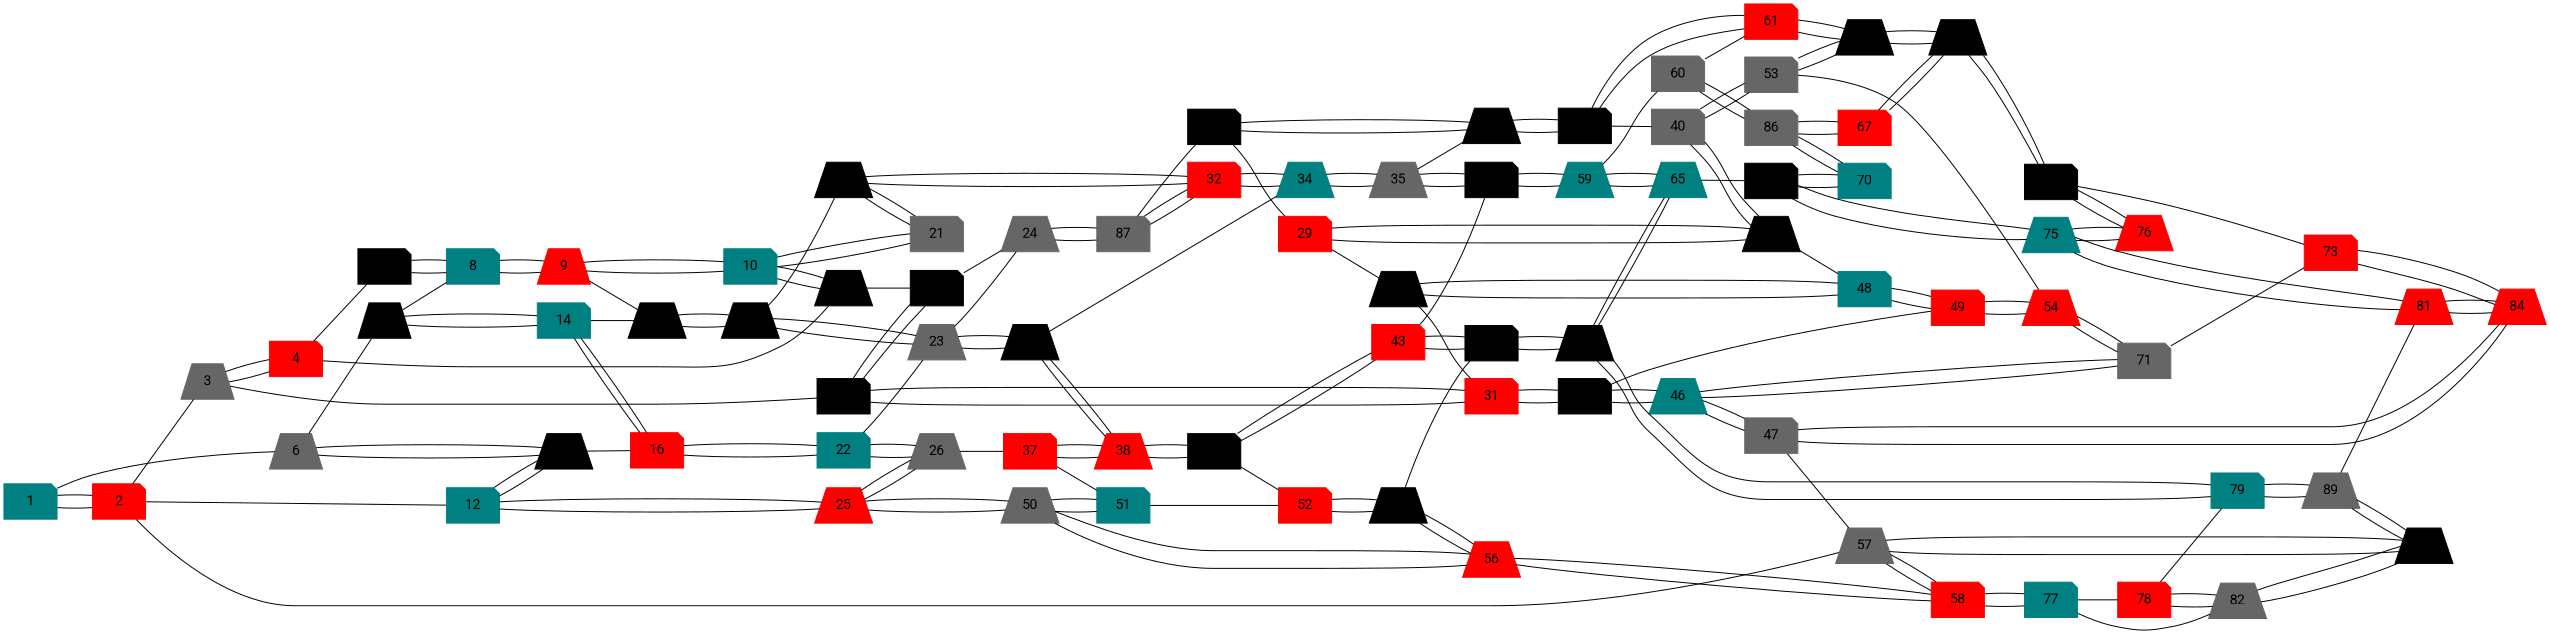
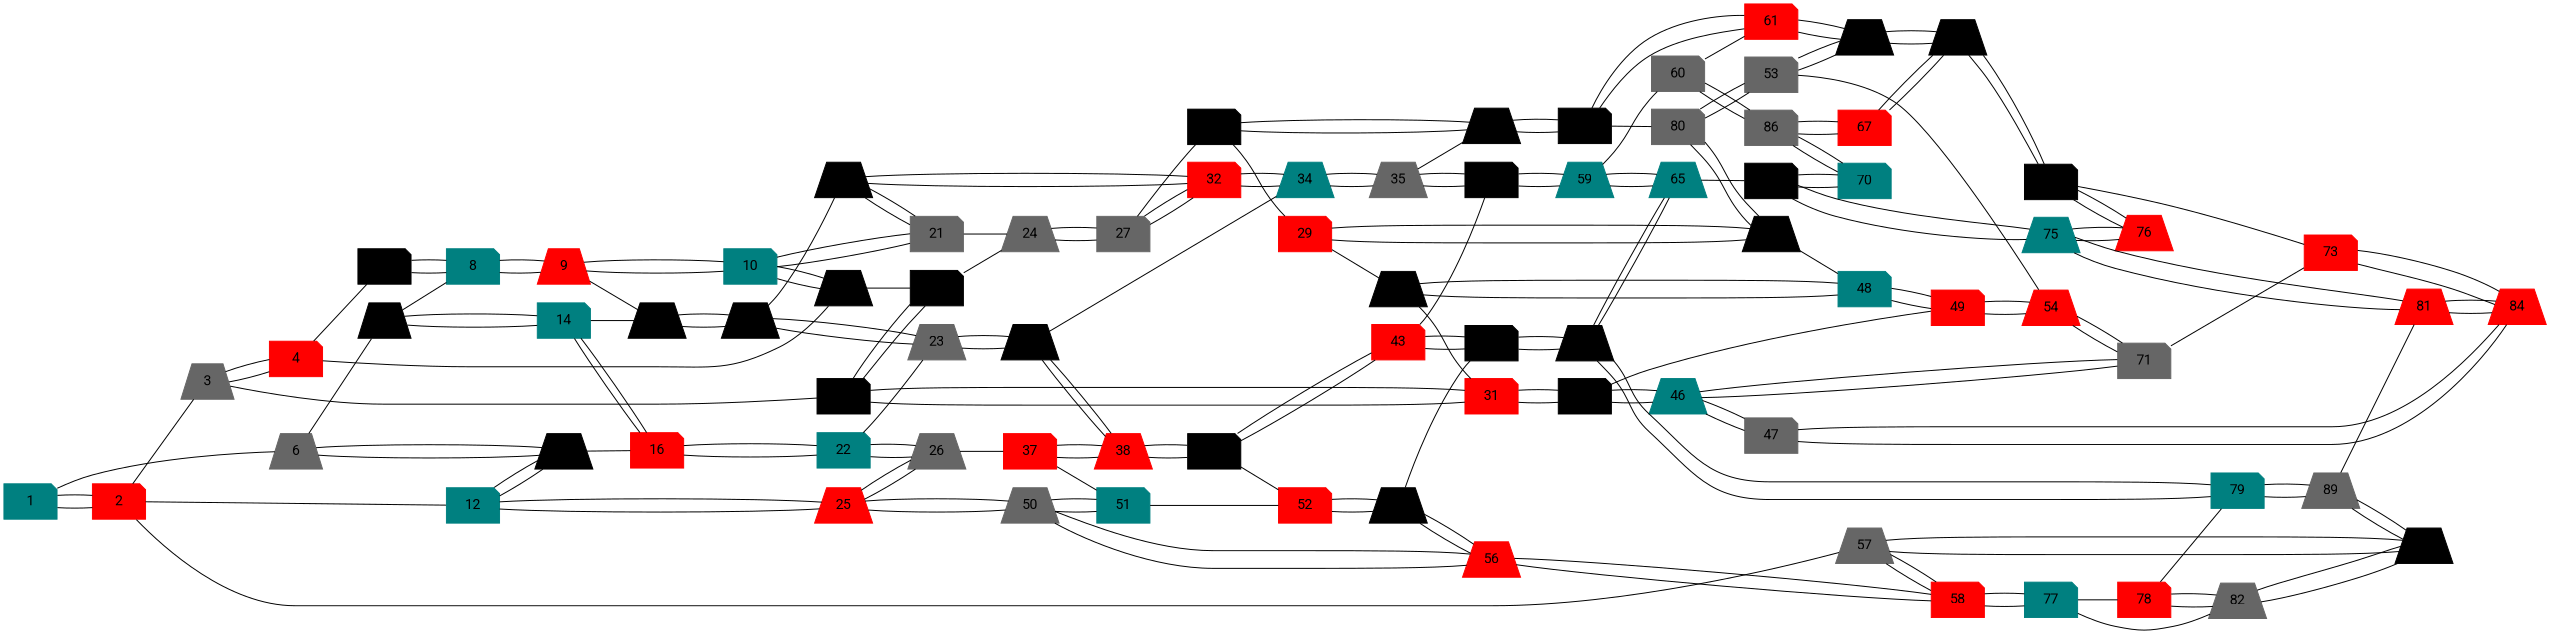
(1678, 127) -> (1678, 127)
(1123, 234) -> (1123, 234)
(986, 290) -> (985, 234)
(1818, 491) -> none
